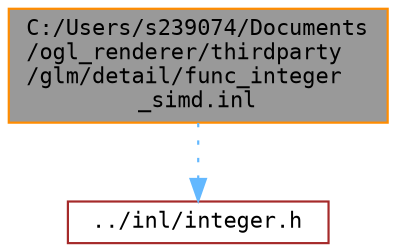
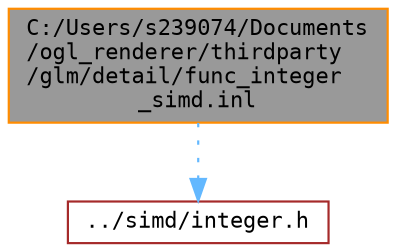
(198, 222) -> (198, 222)
